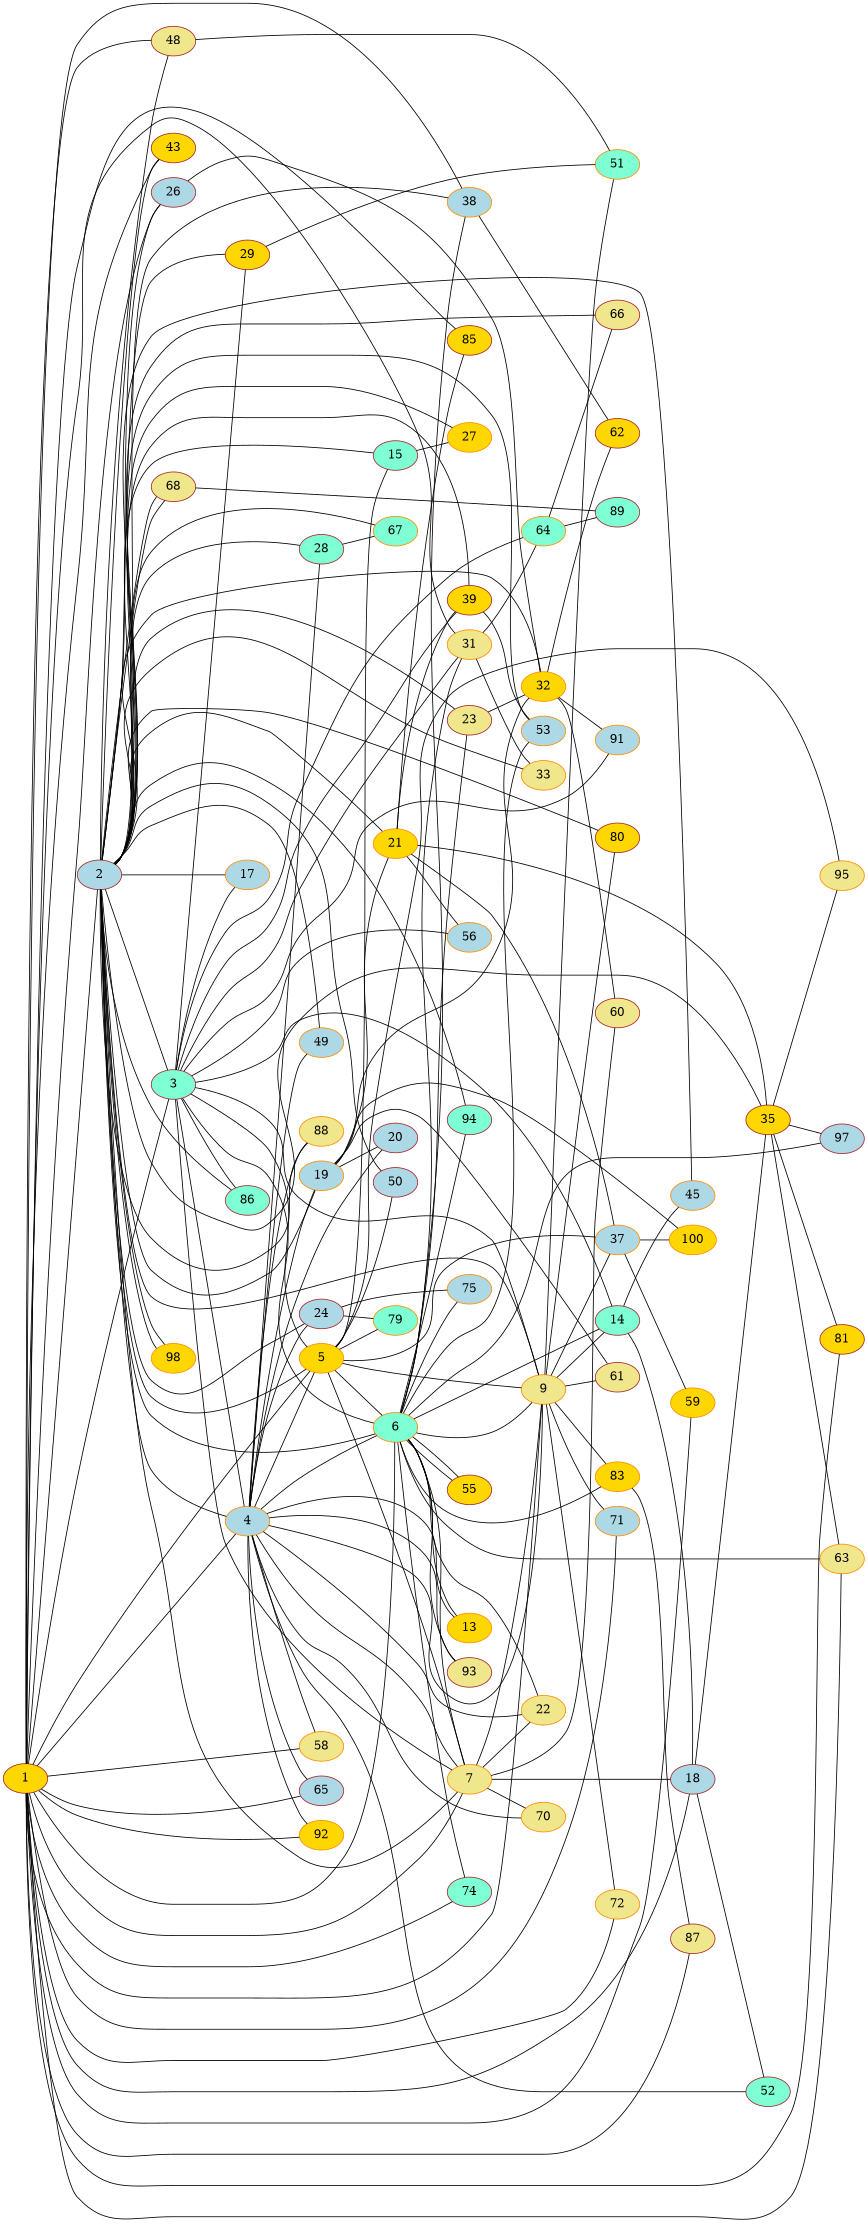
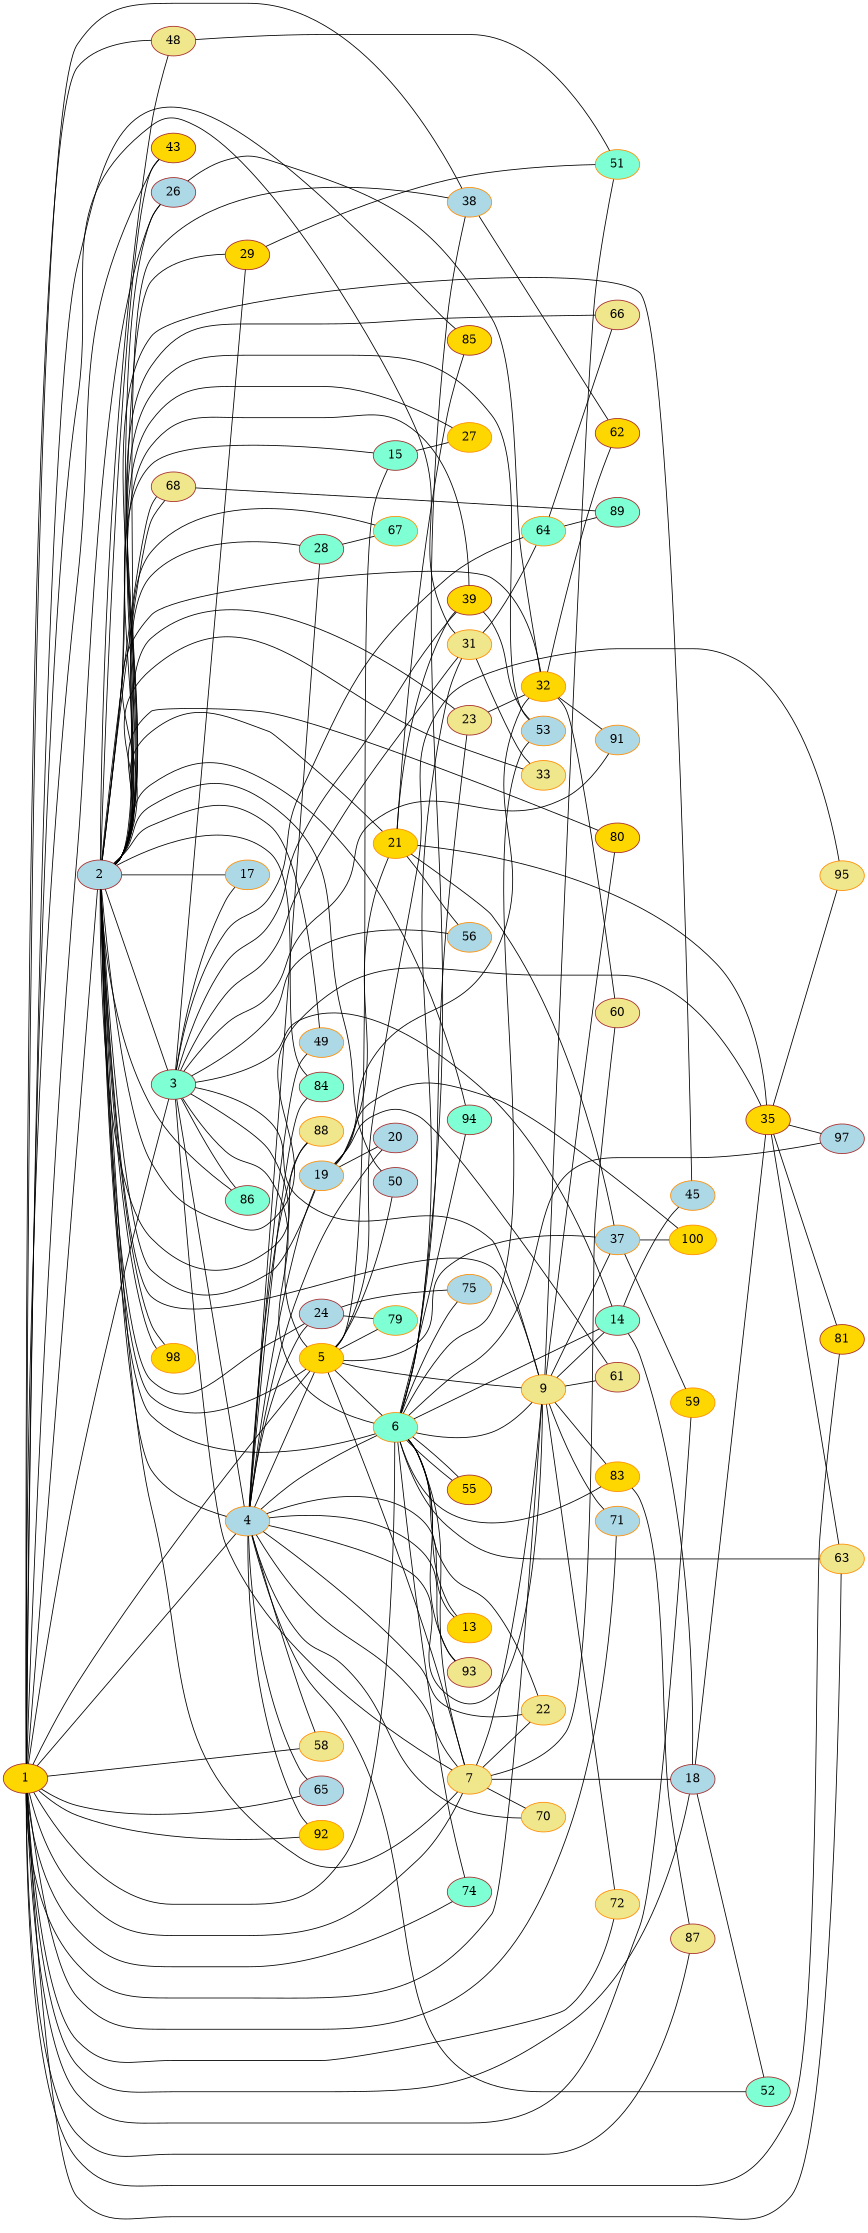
none -> (321, 1087)
